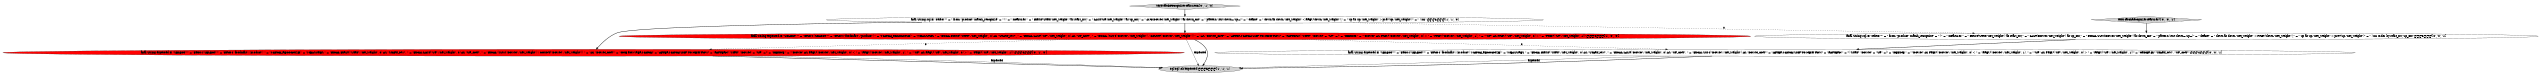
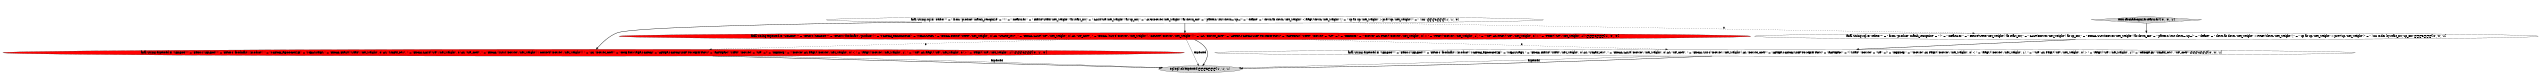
(1185, 6) -> none
